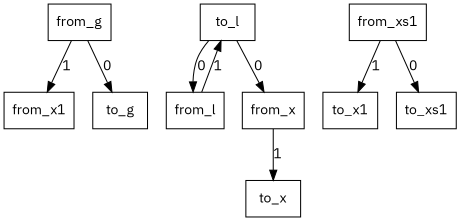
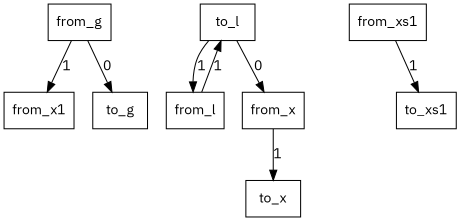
(202, 66) -> (202, 66)
(414, 66) -> (414, 66)
(350, 111) -> none
